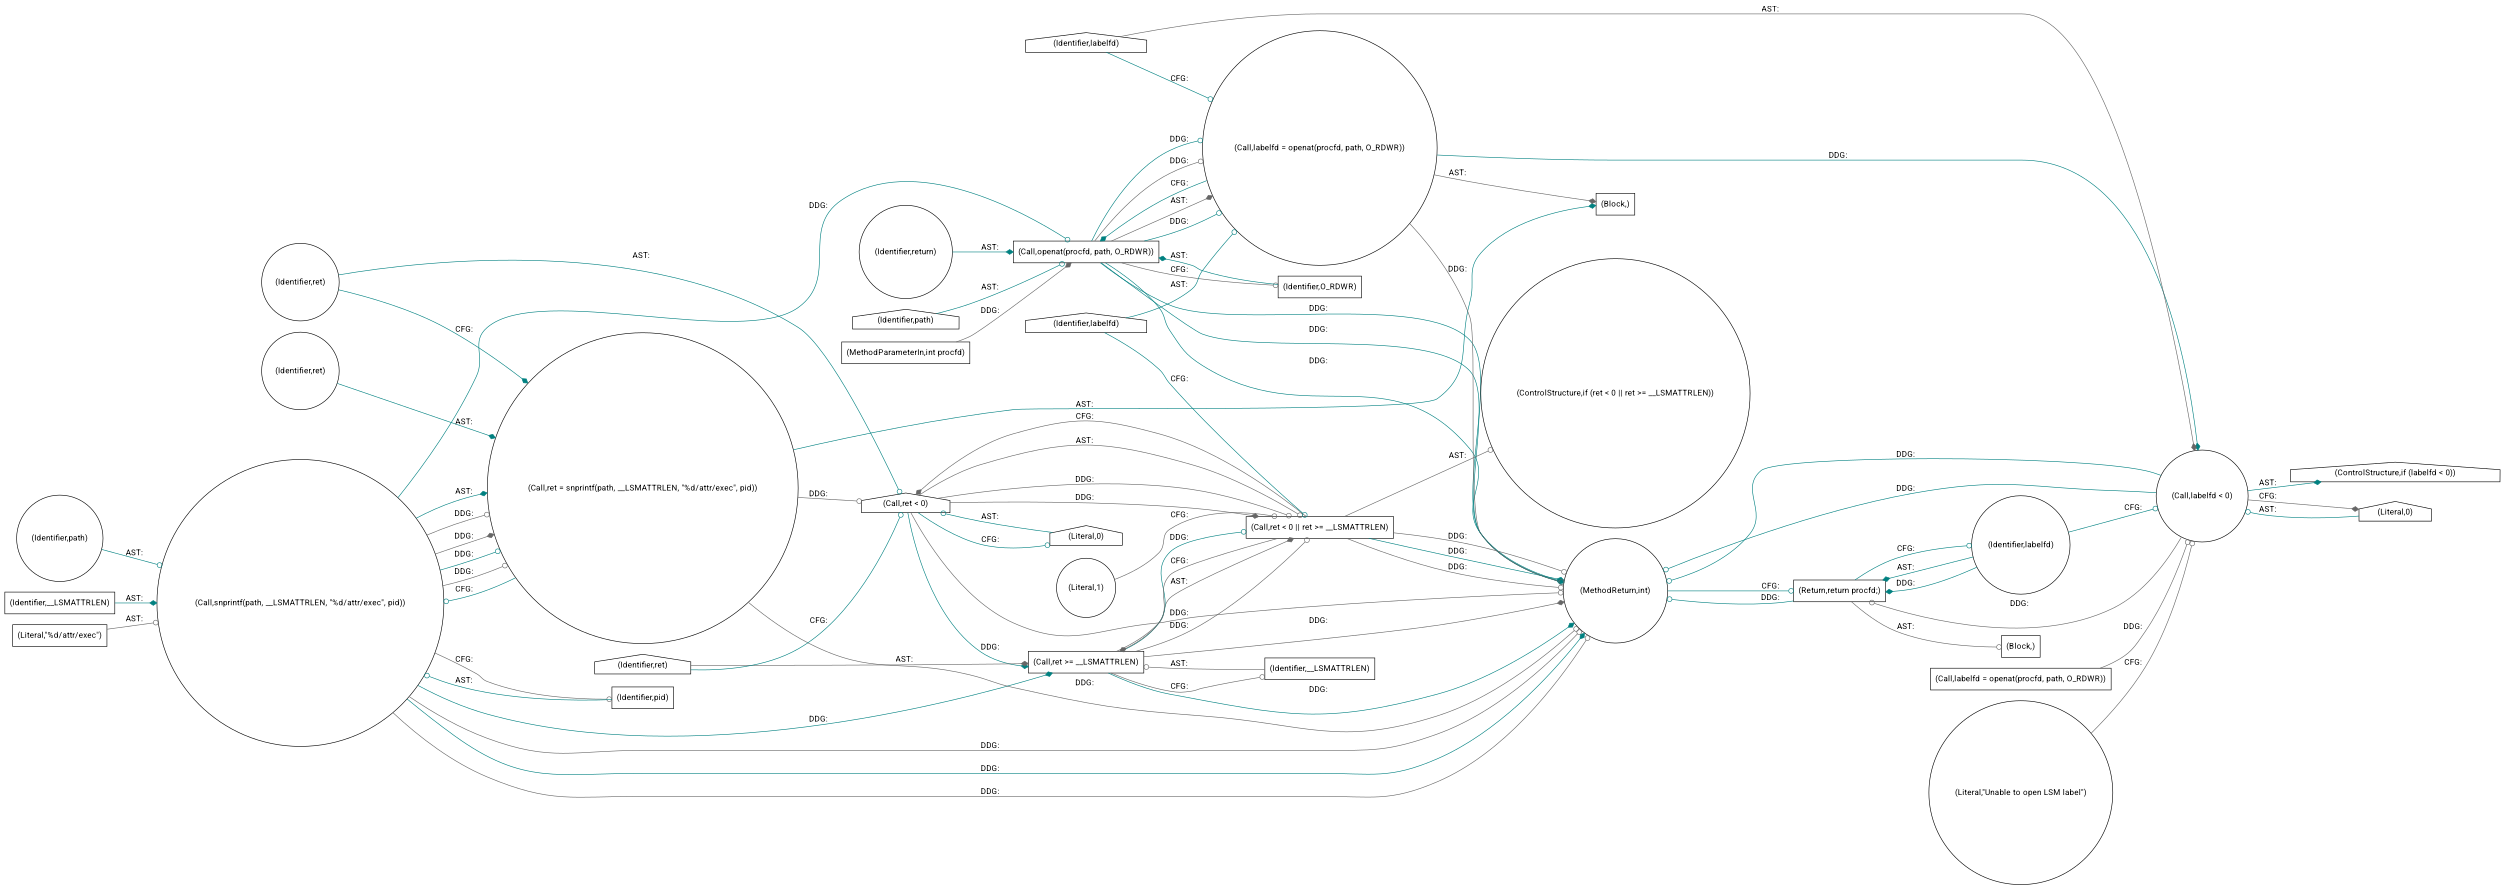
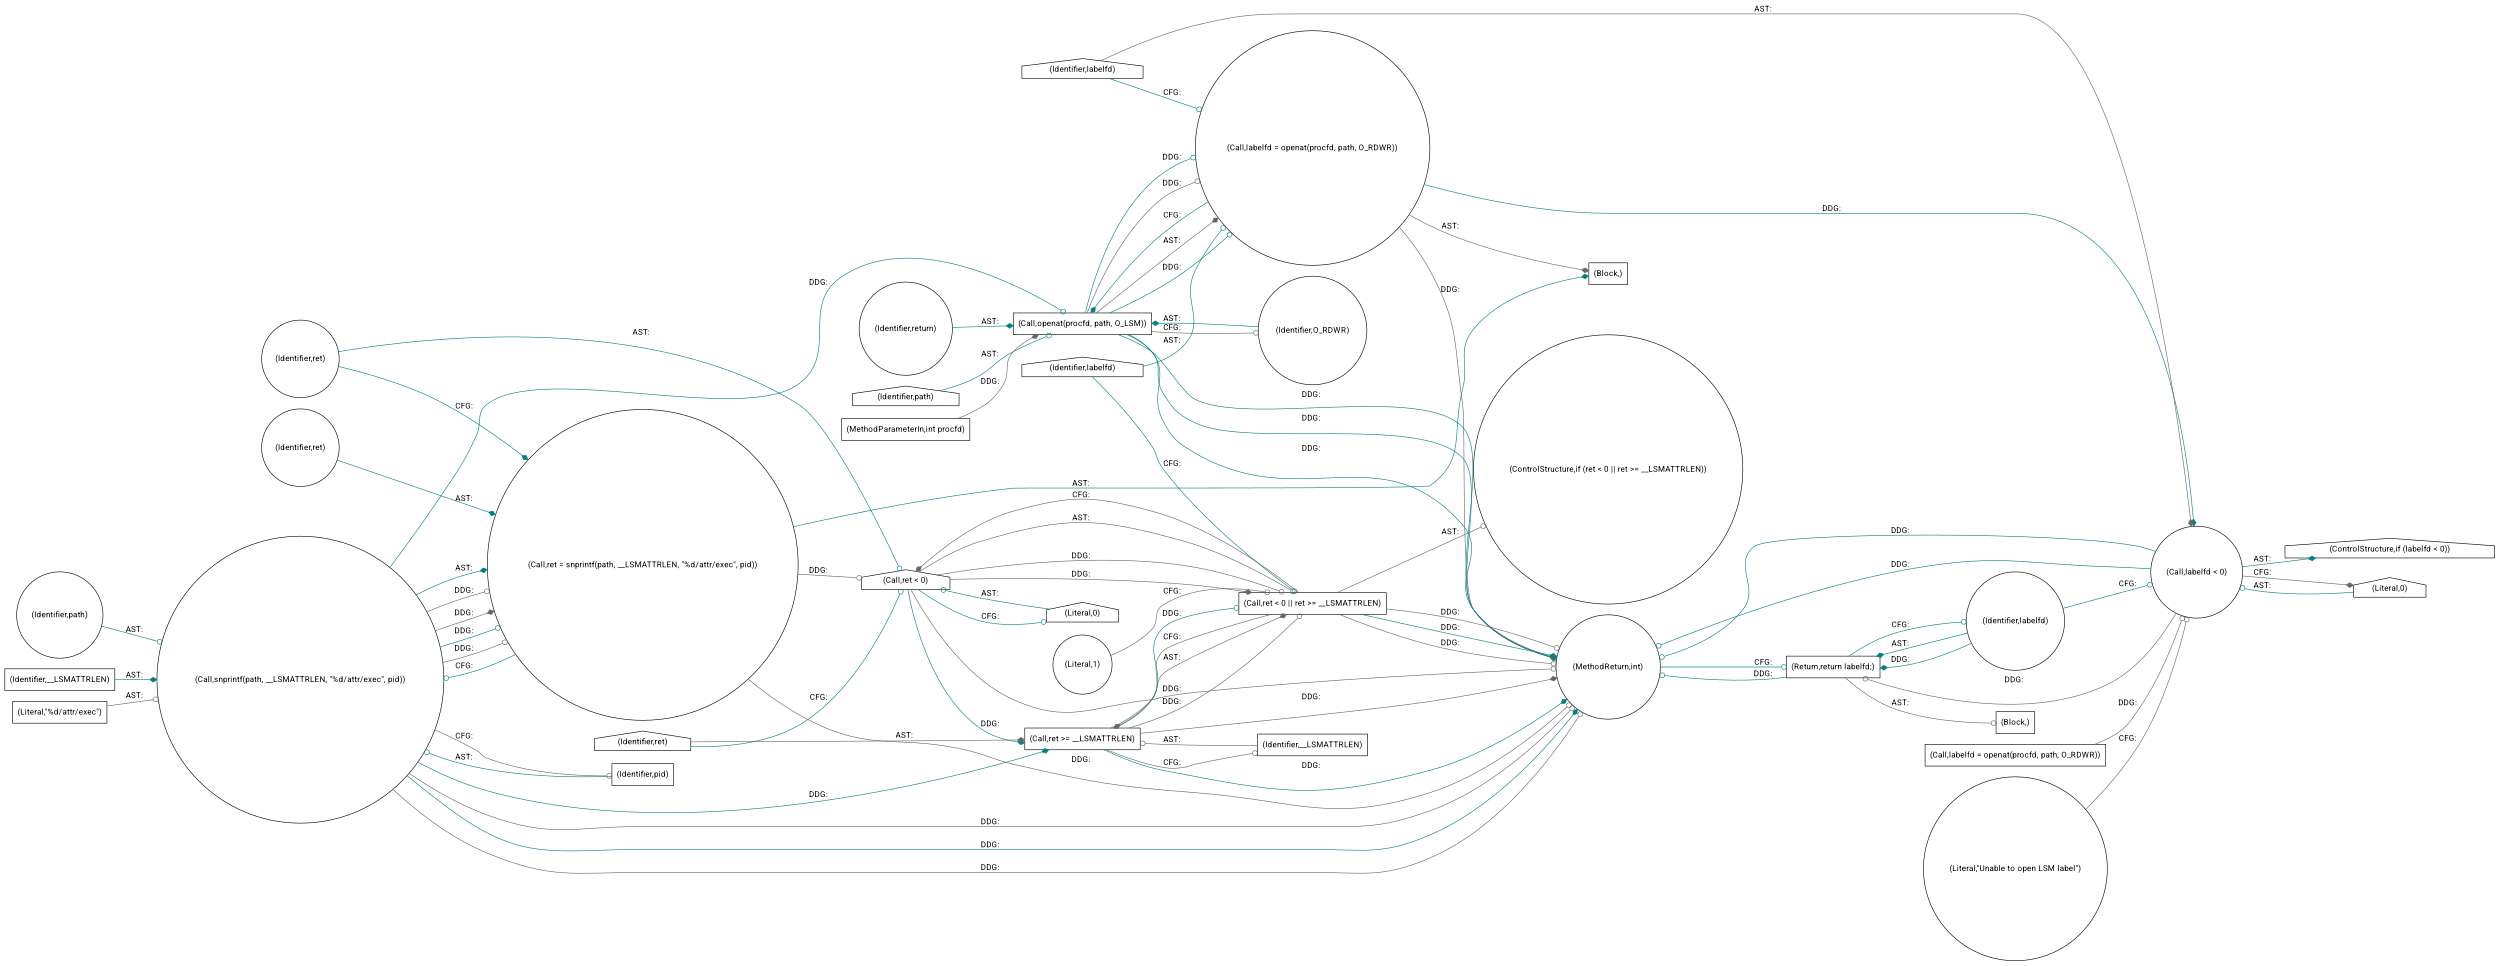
(1086, 252) -> (1082, 324)
(1320, 287) -> (1313, 330)
(1840, 591) -> (1833, 667)
